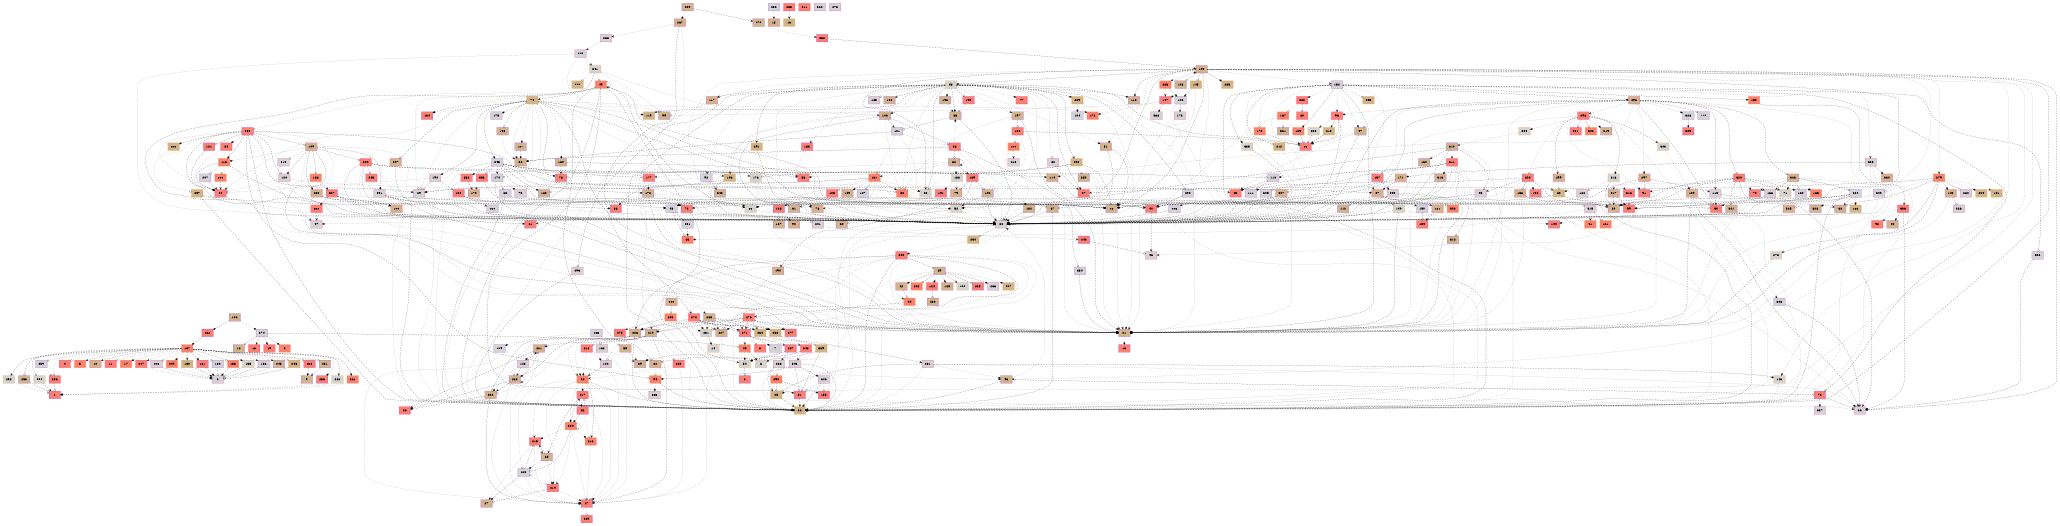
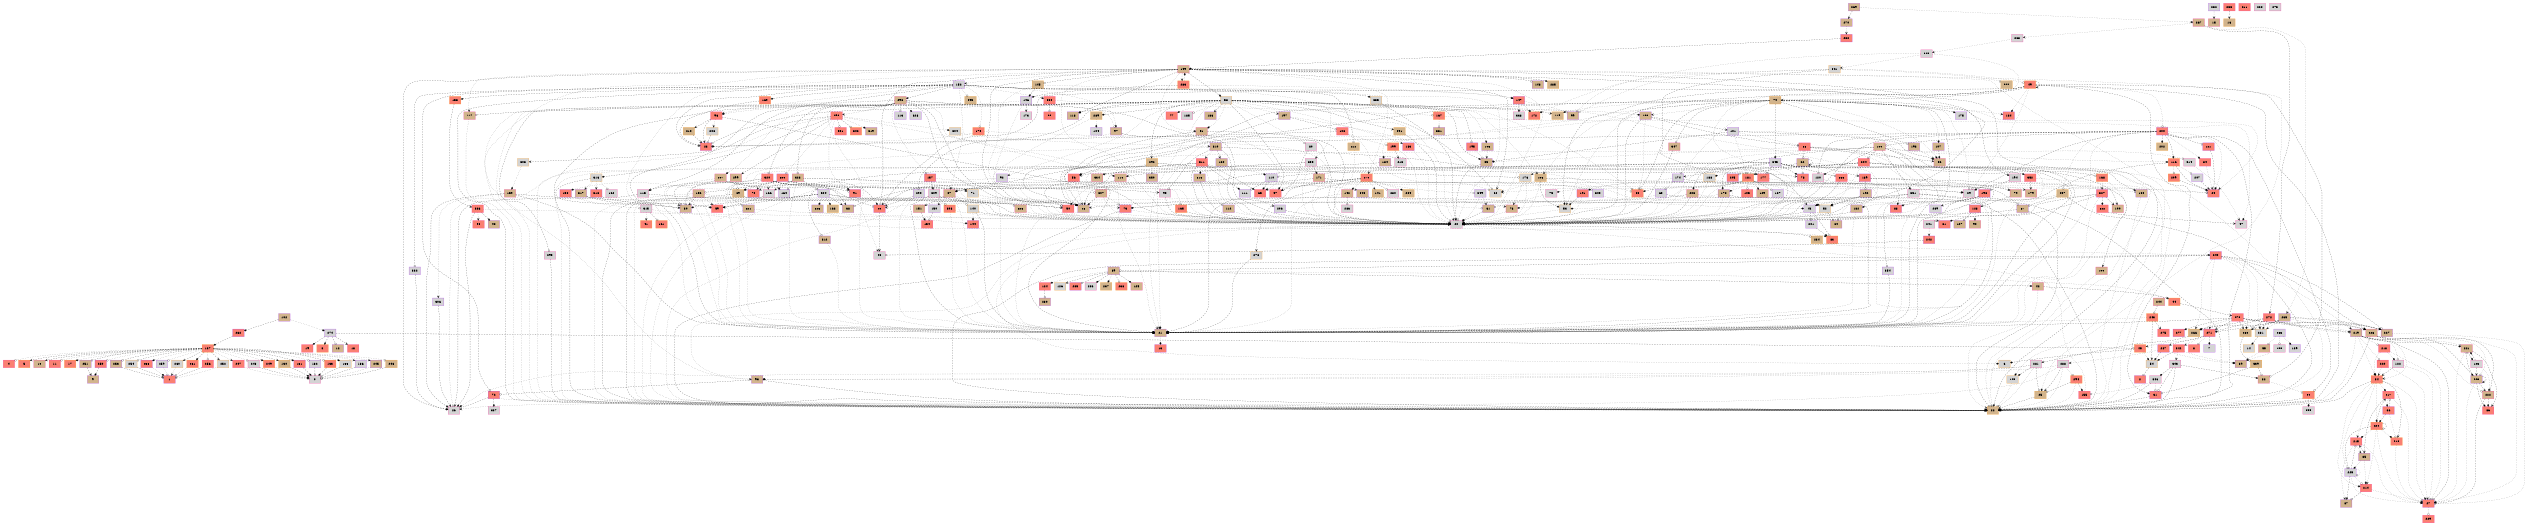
(1280, 106) -> (793, 92)
(927, 123) -> (1611, 147)
(1688, 131) -> none
(1777, 182) -> none
(48, 371) -> (165, 371)
(727, 375) -> (2218, 371)
